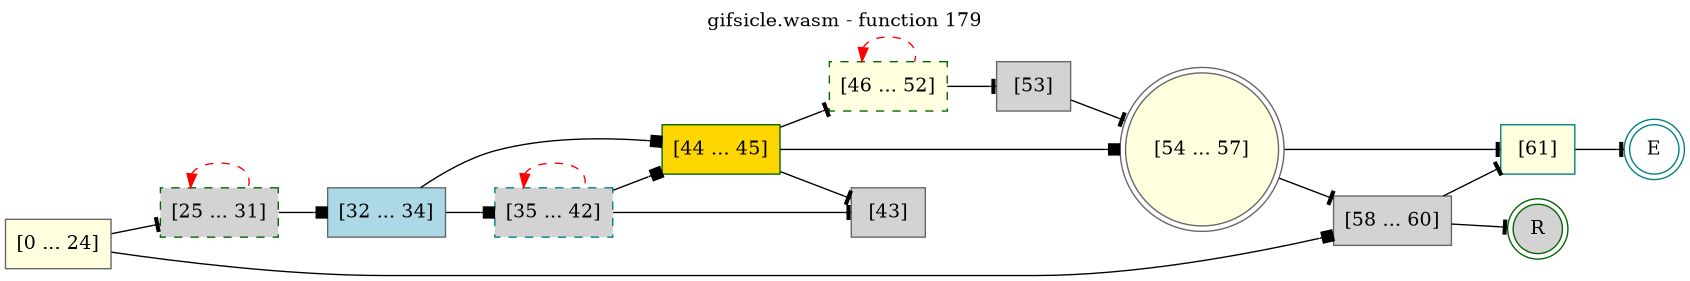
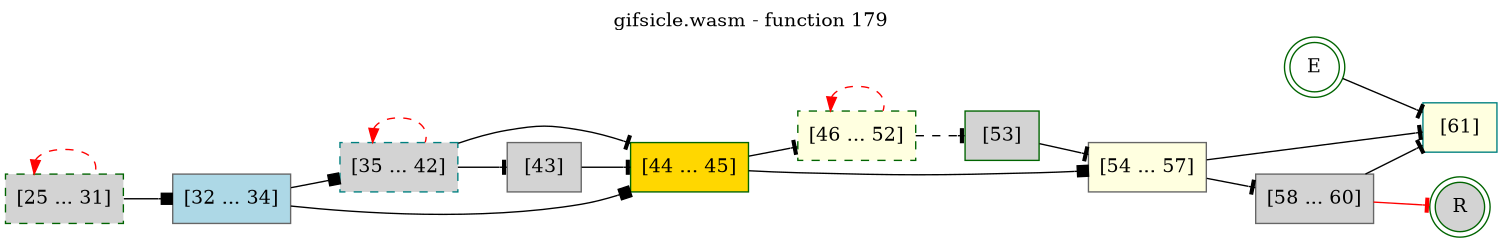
(968, 86) -> (937, 136)
(1034, 86) -> (1002, 136)
(1202, 149) -> (1147, 167)
(1596, 149) -> (1380, 94)
(1654, 149) -> (1315, 67)
(631, 183) -> (541, 126)
(812, 184) -> (603, 167)
(1476, 225) -> (1398, 204)
(58, 244) -> none
